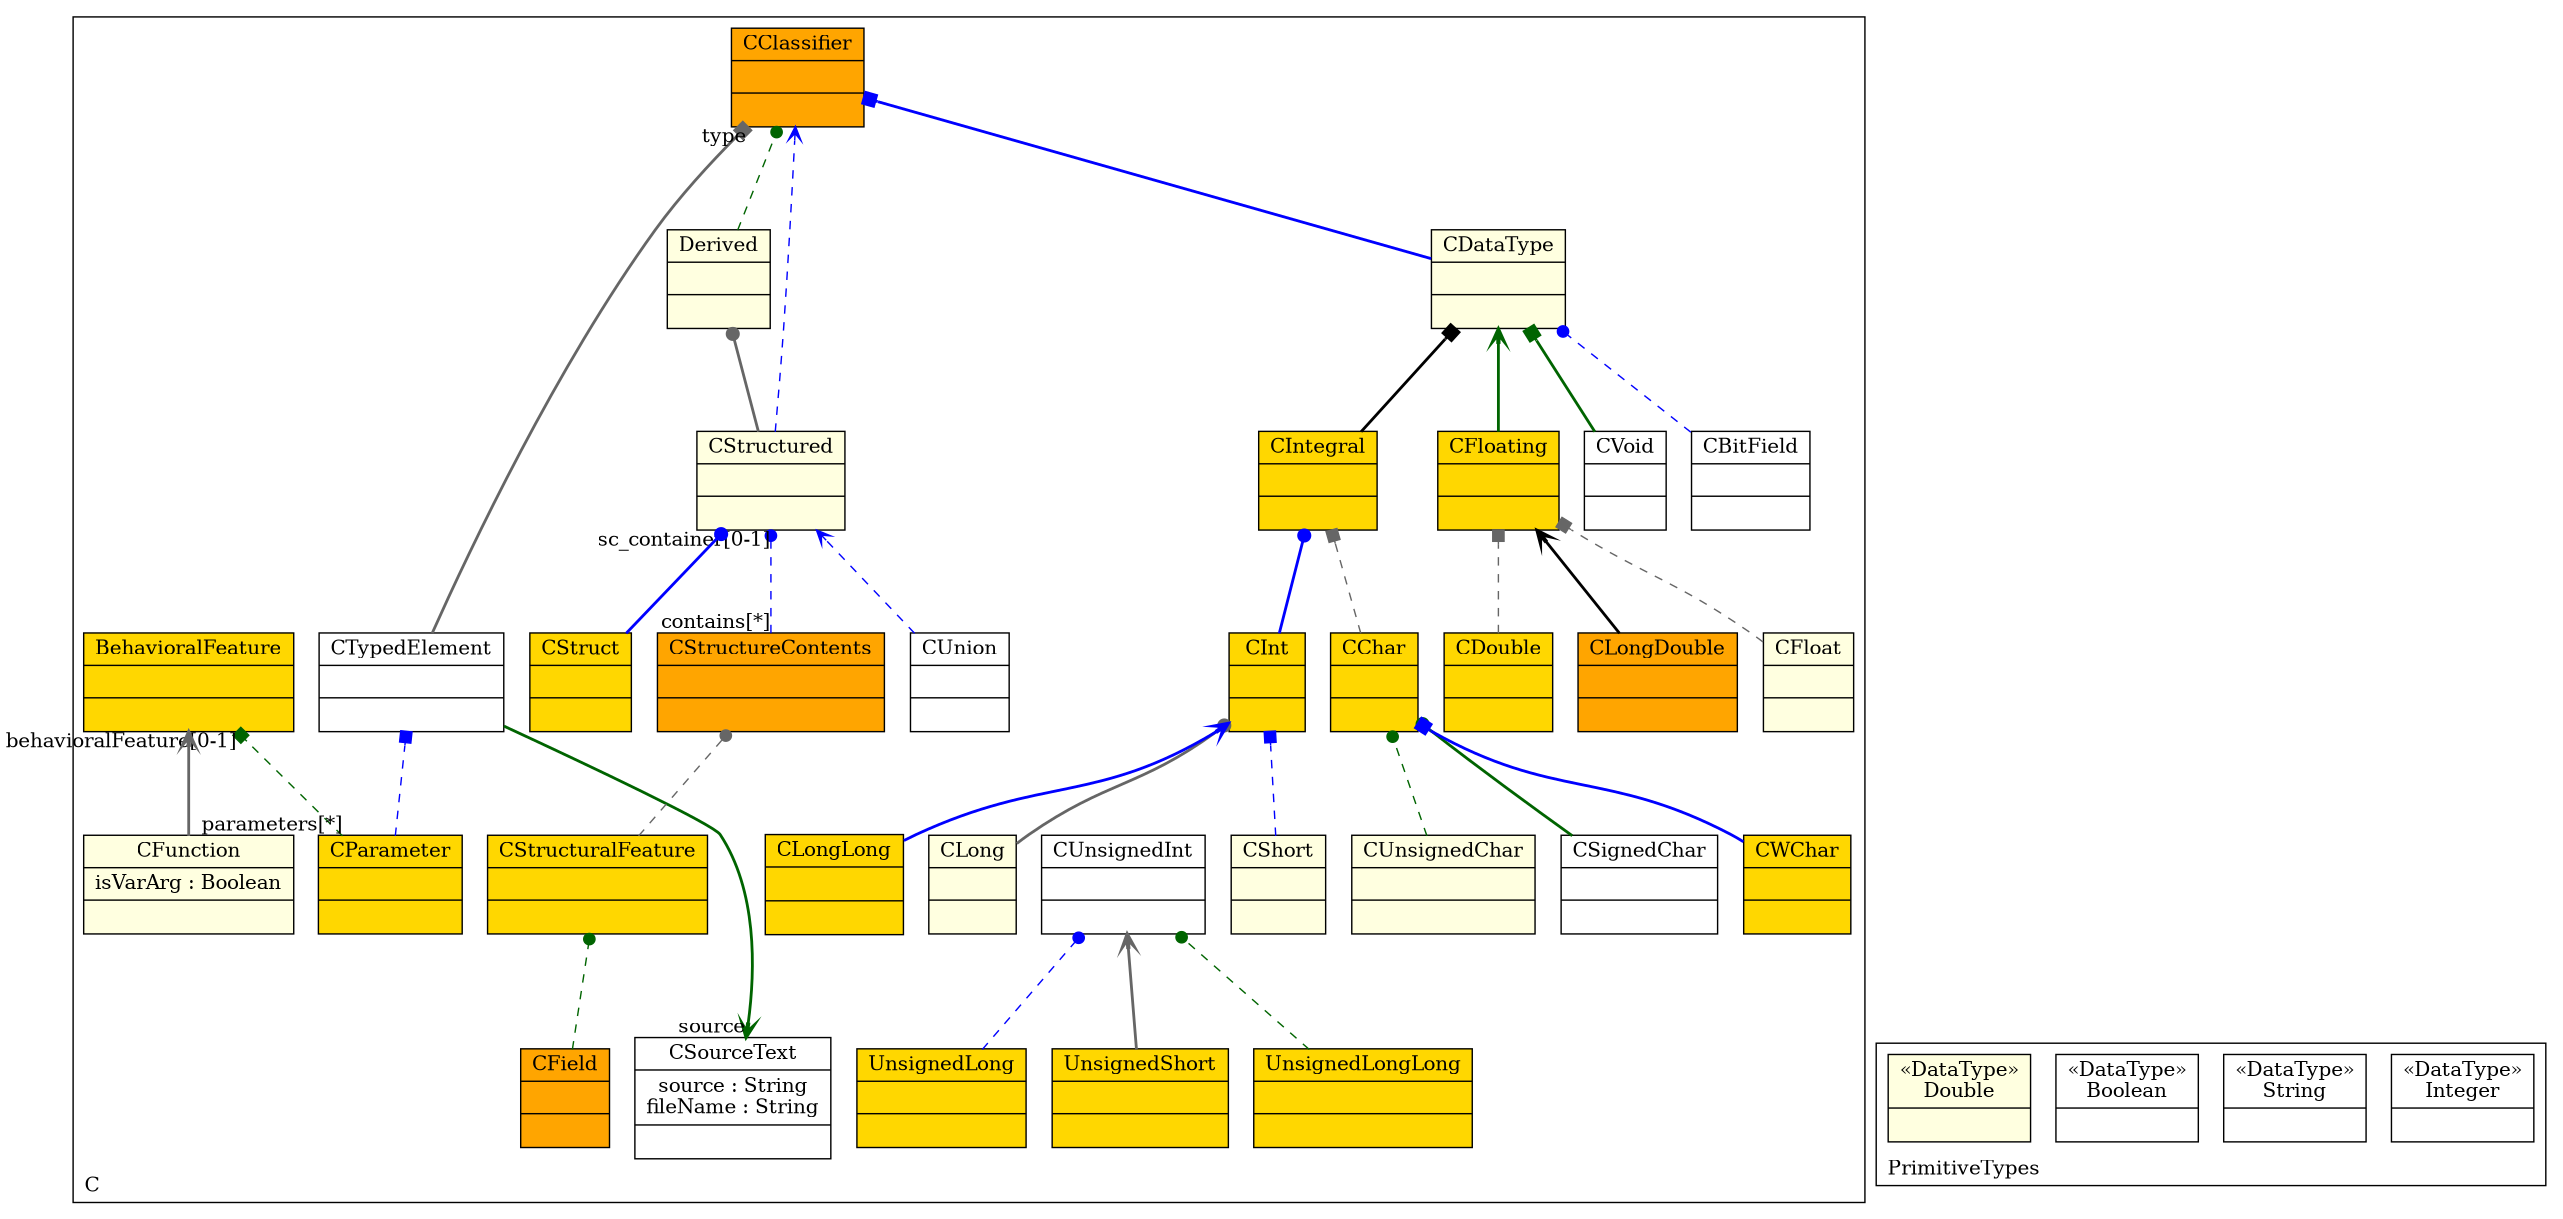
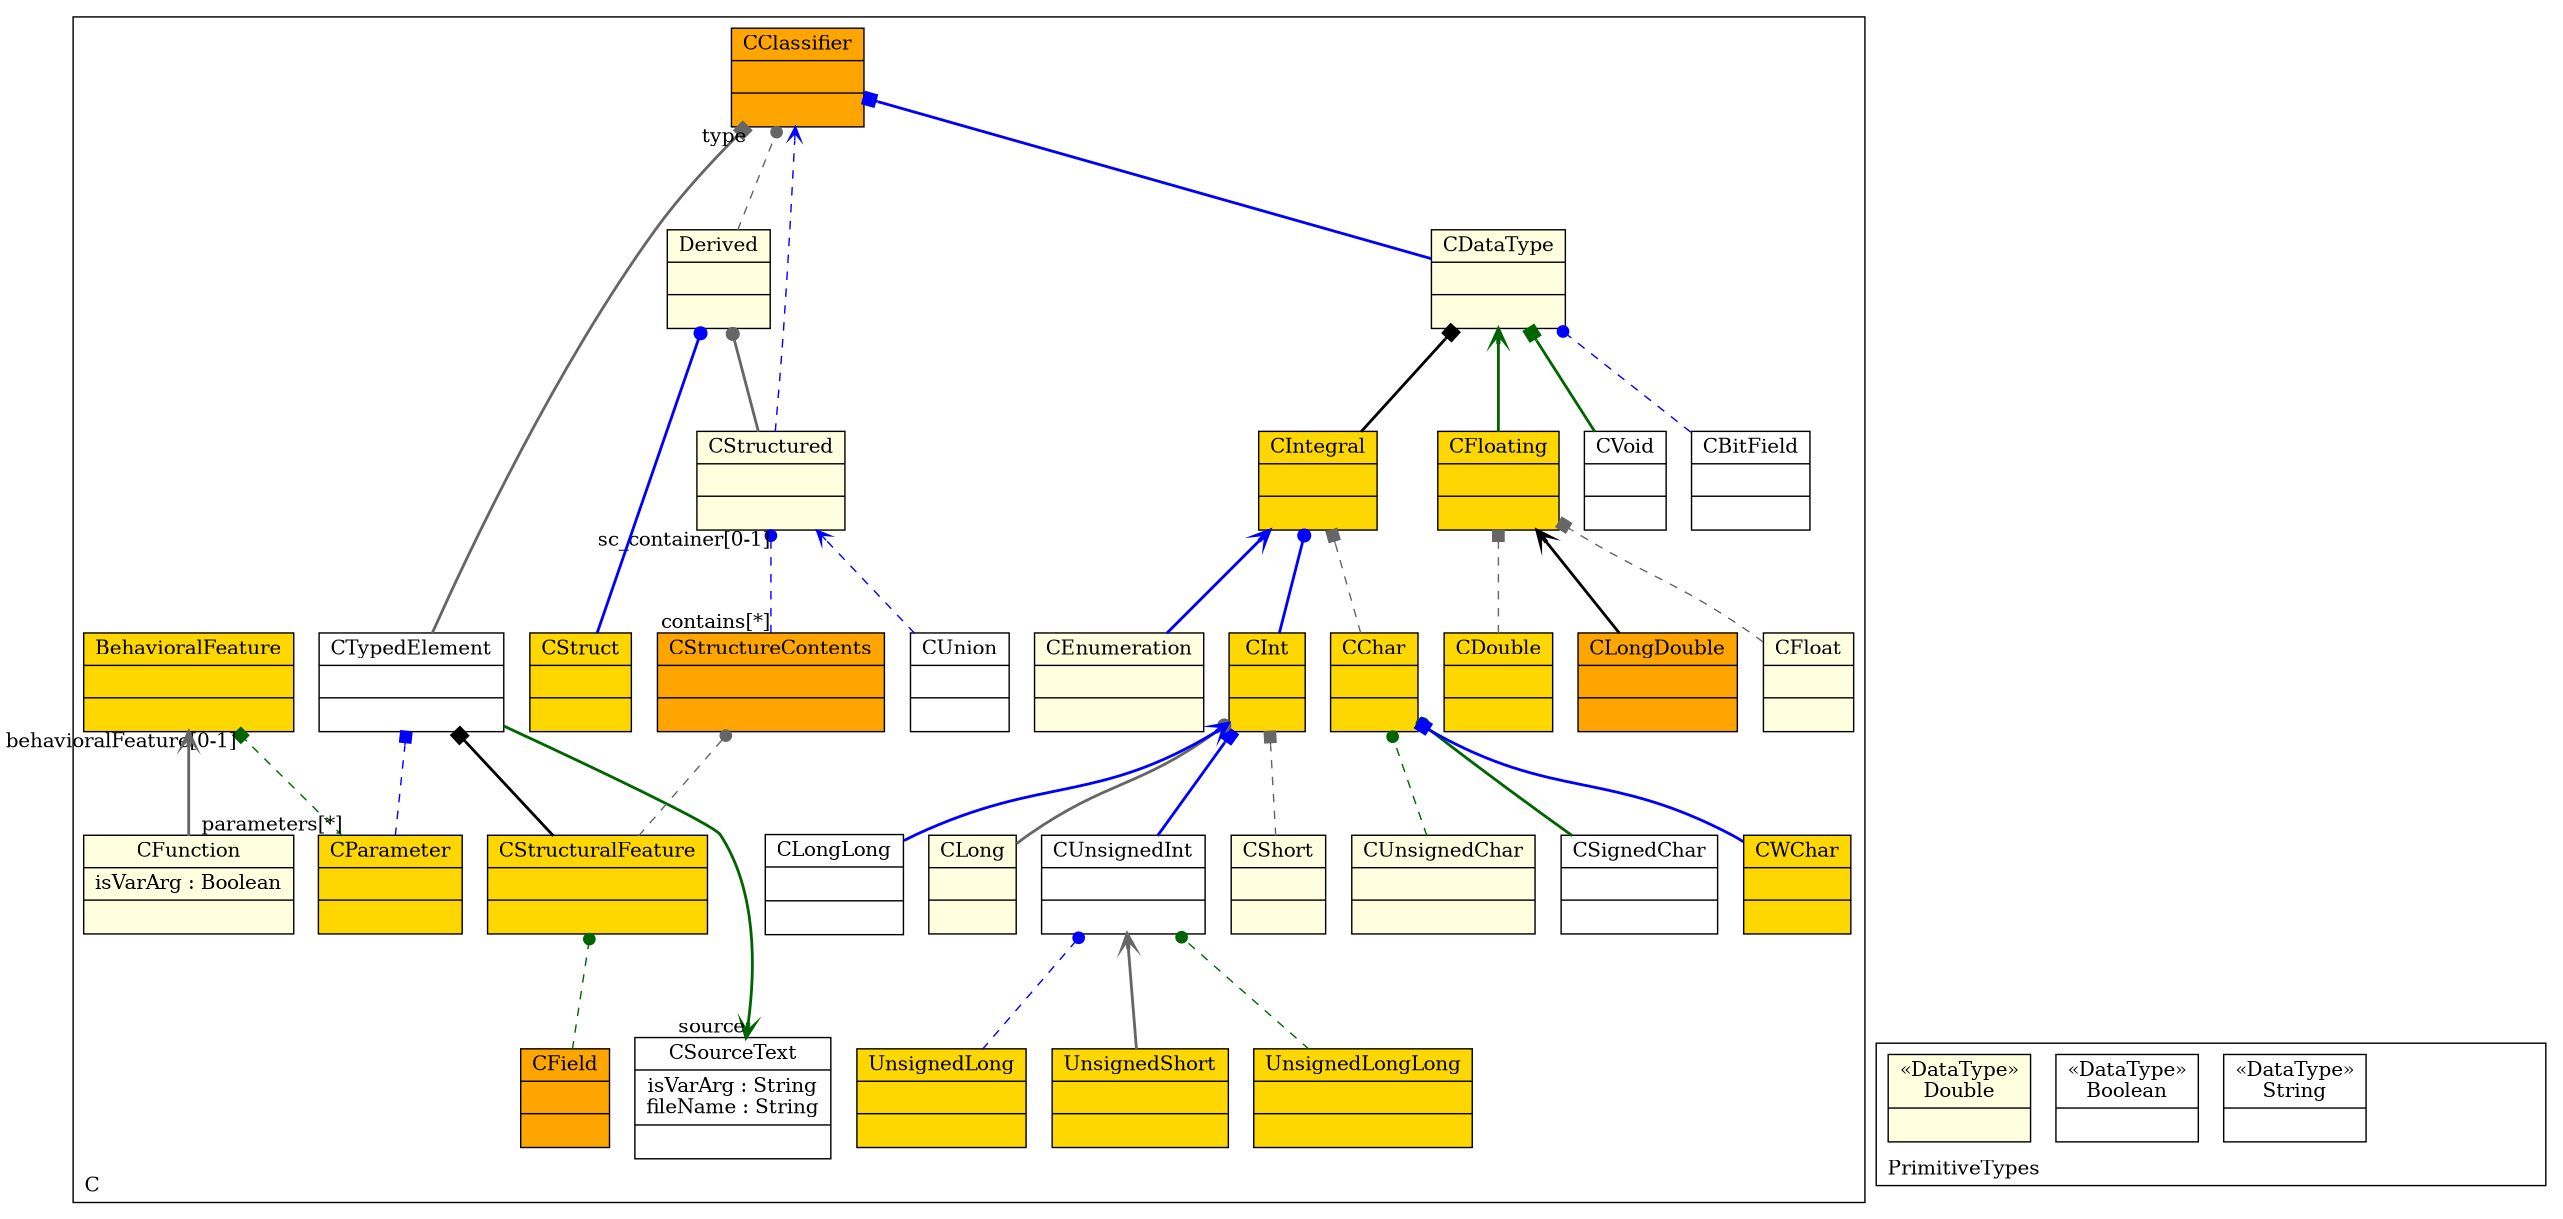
(756, 184) -> (756, 184)
(672, 586) -> (648, 486)
none -> (1119, 682)
none -> (509, 789)
none -> (1191, 789)
(1273, 791) -> (1273, 791)
(834, 885) -> (834, 885)
(733, 1086) -> (733, 1086)
(2463, 1098) -> none
